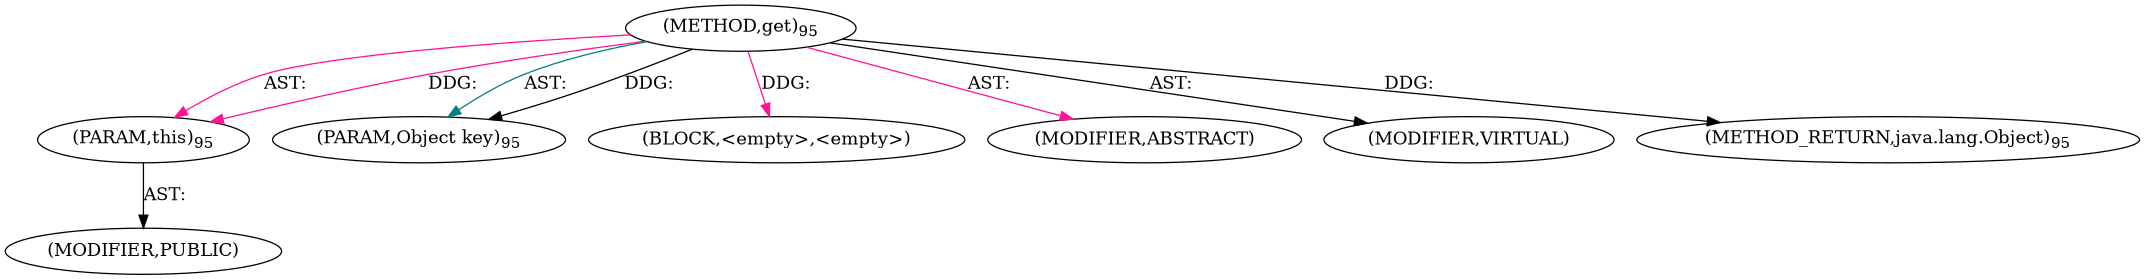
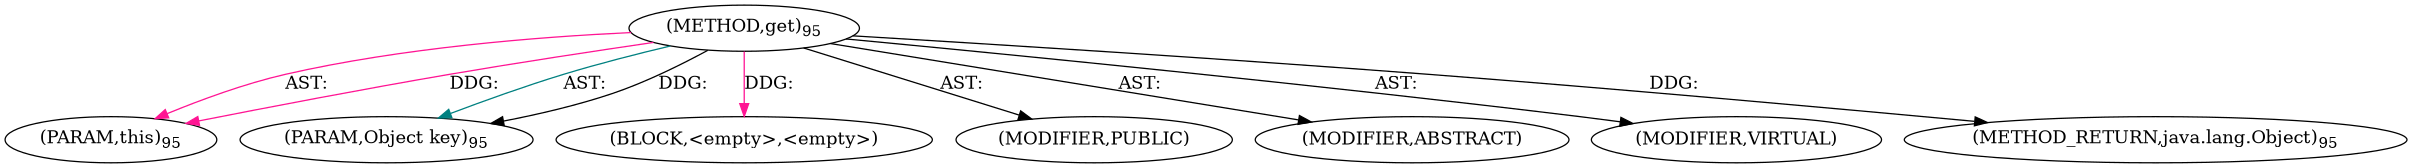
(933, 81) -> (1064, 82)
(143, 189) -> (911, 82)
